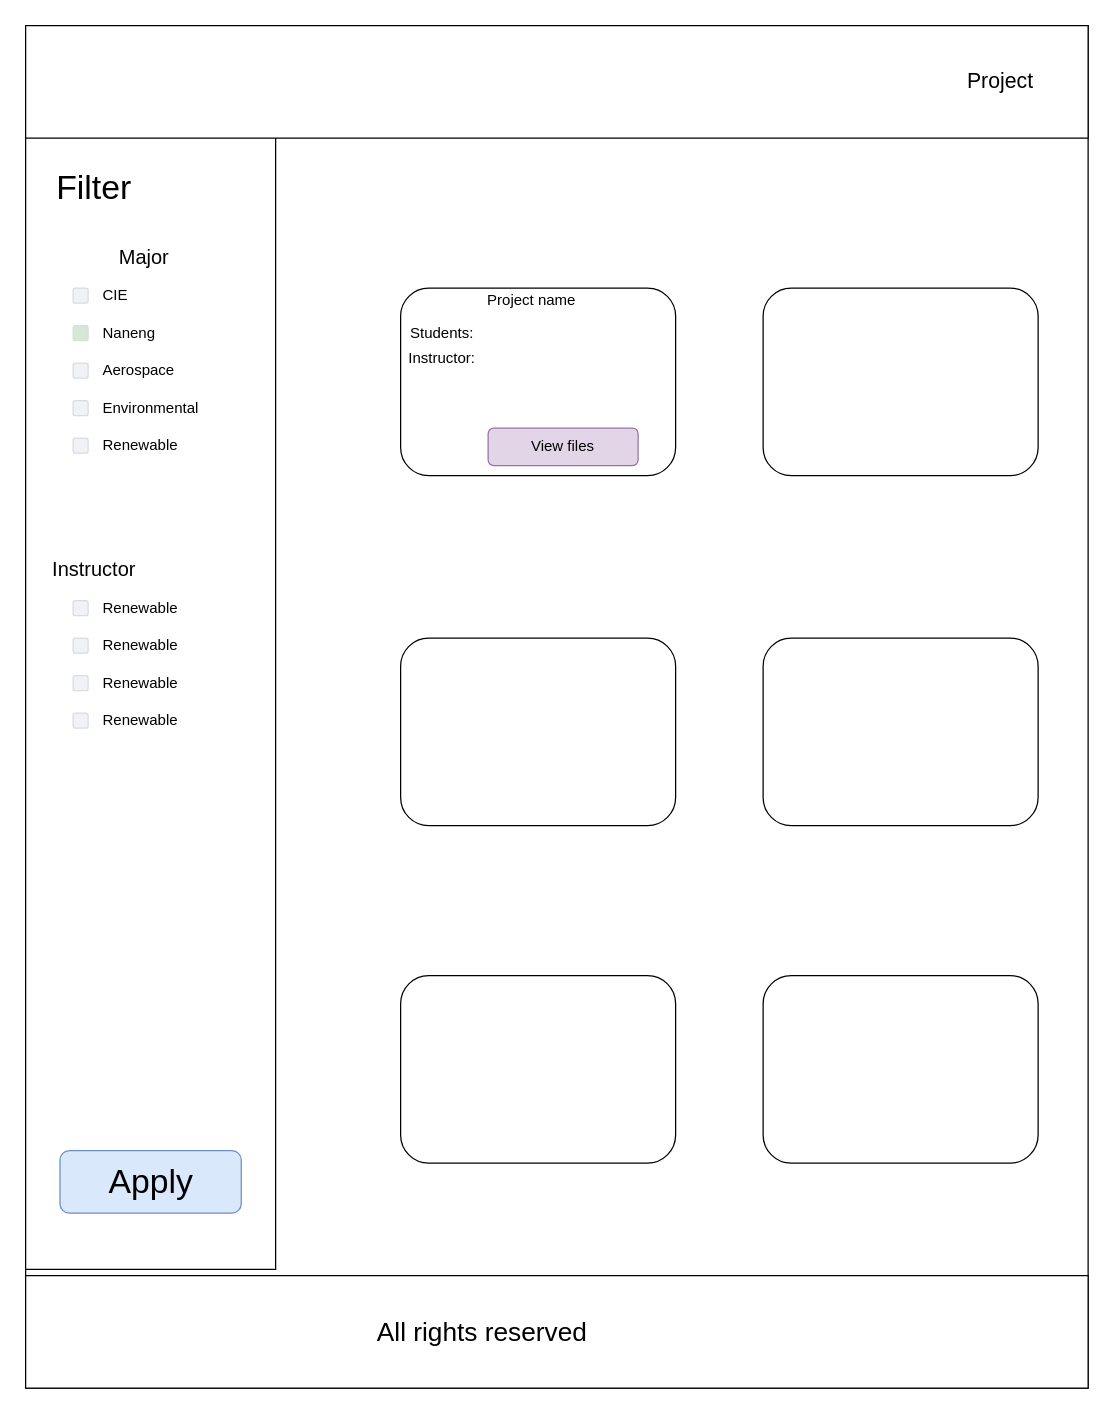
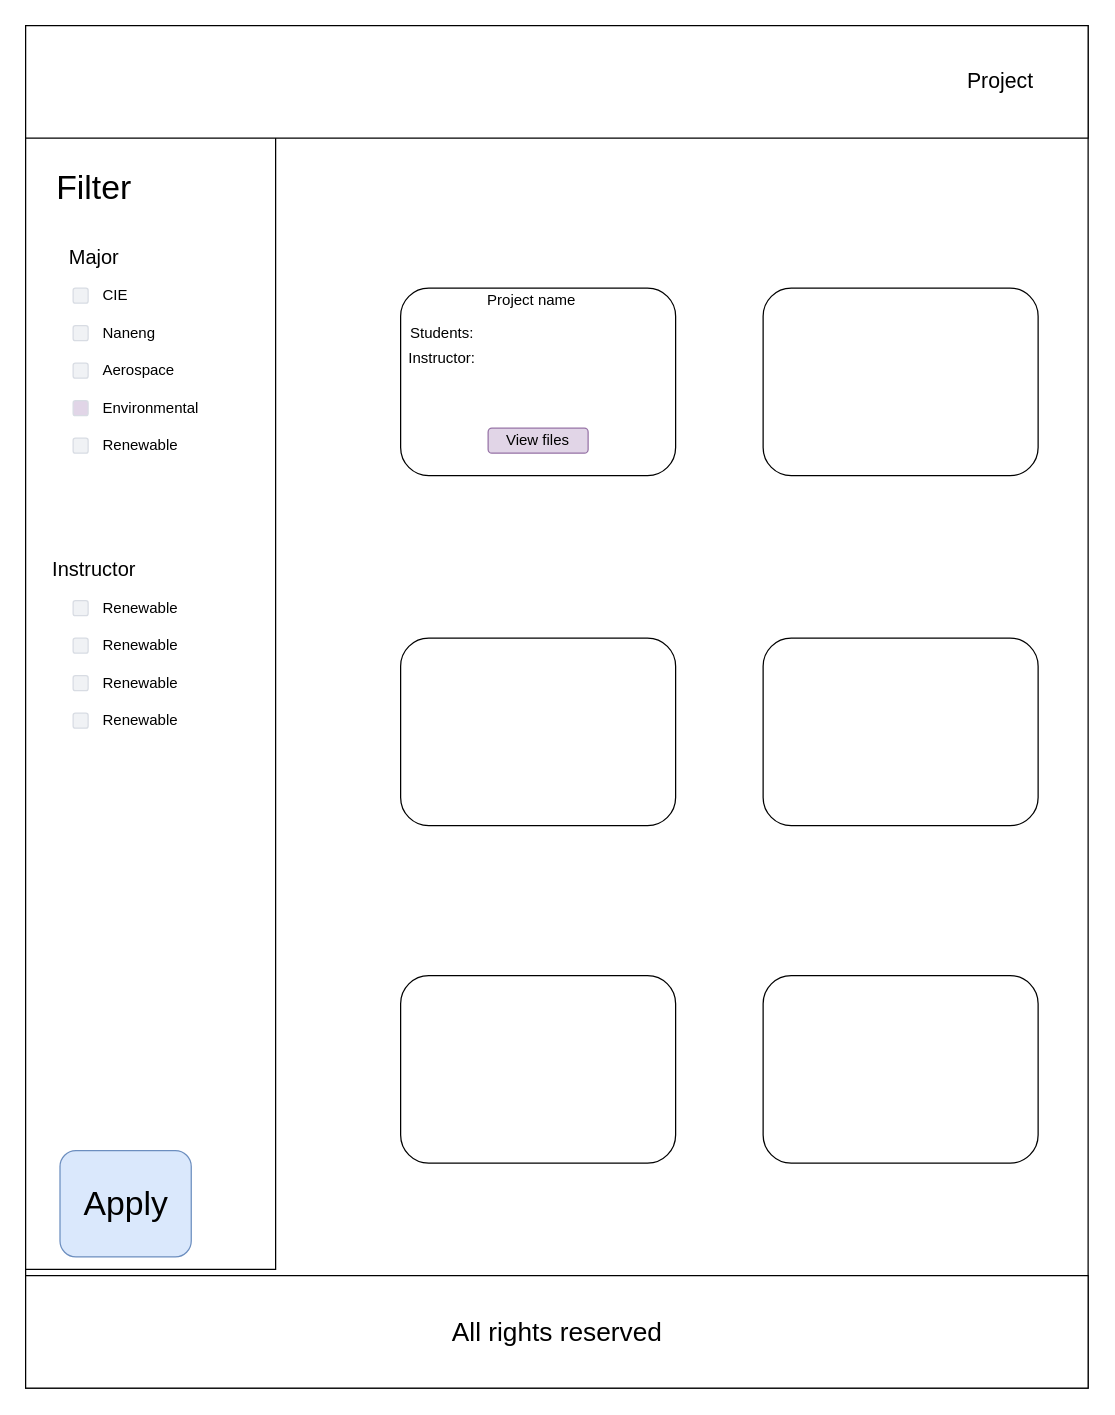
(144, 257) -> (94, 257)
(81, 333) -> (81, 333)
(81, 408) -> (81, 408)
(563, 447) -> (538, 441)
(151, 1182) -> (126, 1204)
(483, 1332) -> (558, 1332)
